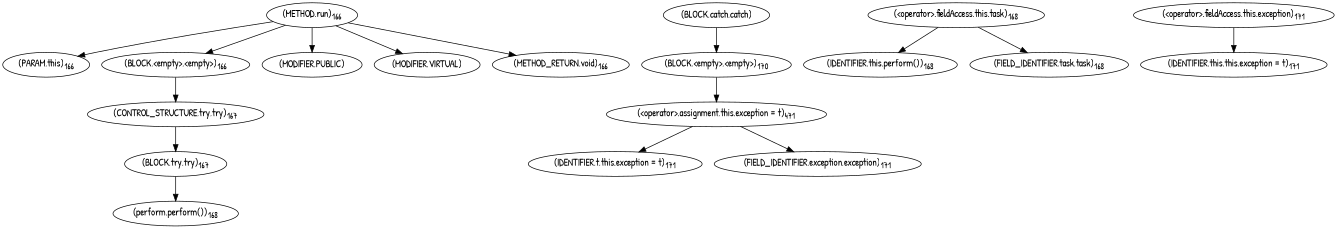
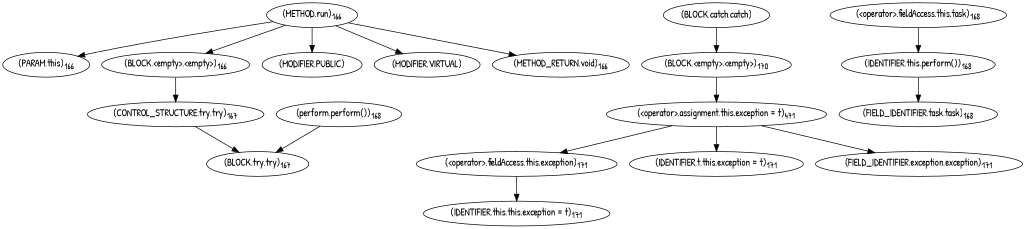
(1000, 38) -> (918, 86)
none -> (620, 138)
(176, 185) -> (301, 137)
